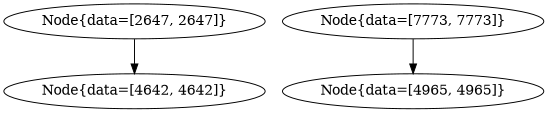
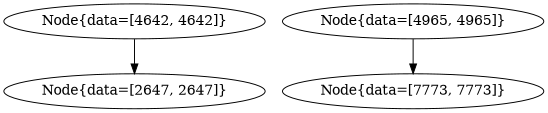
(134, 52) -> (134, 52)
(413, 52) -> (413, 52)
